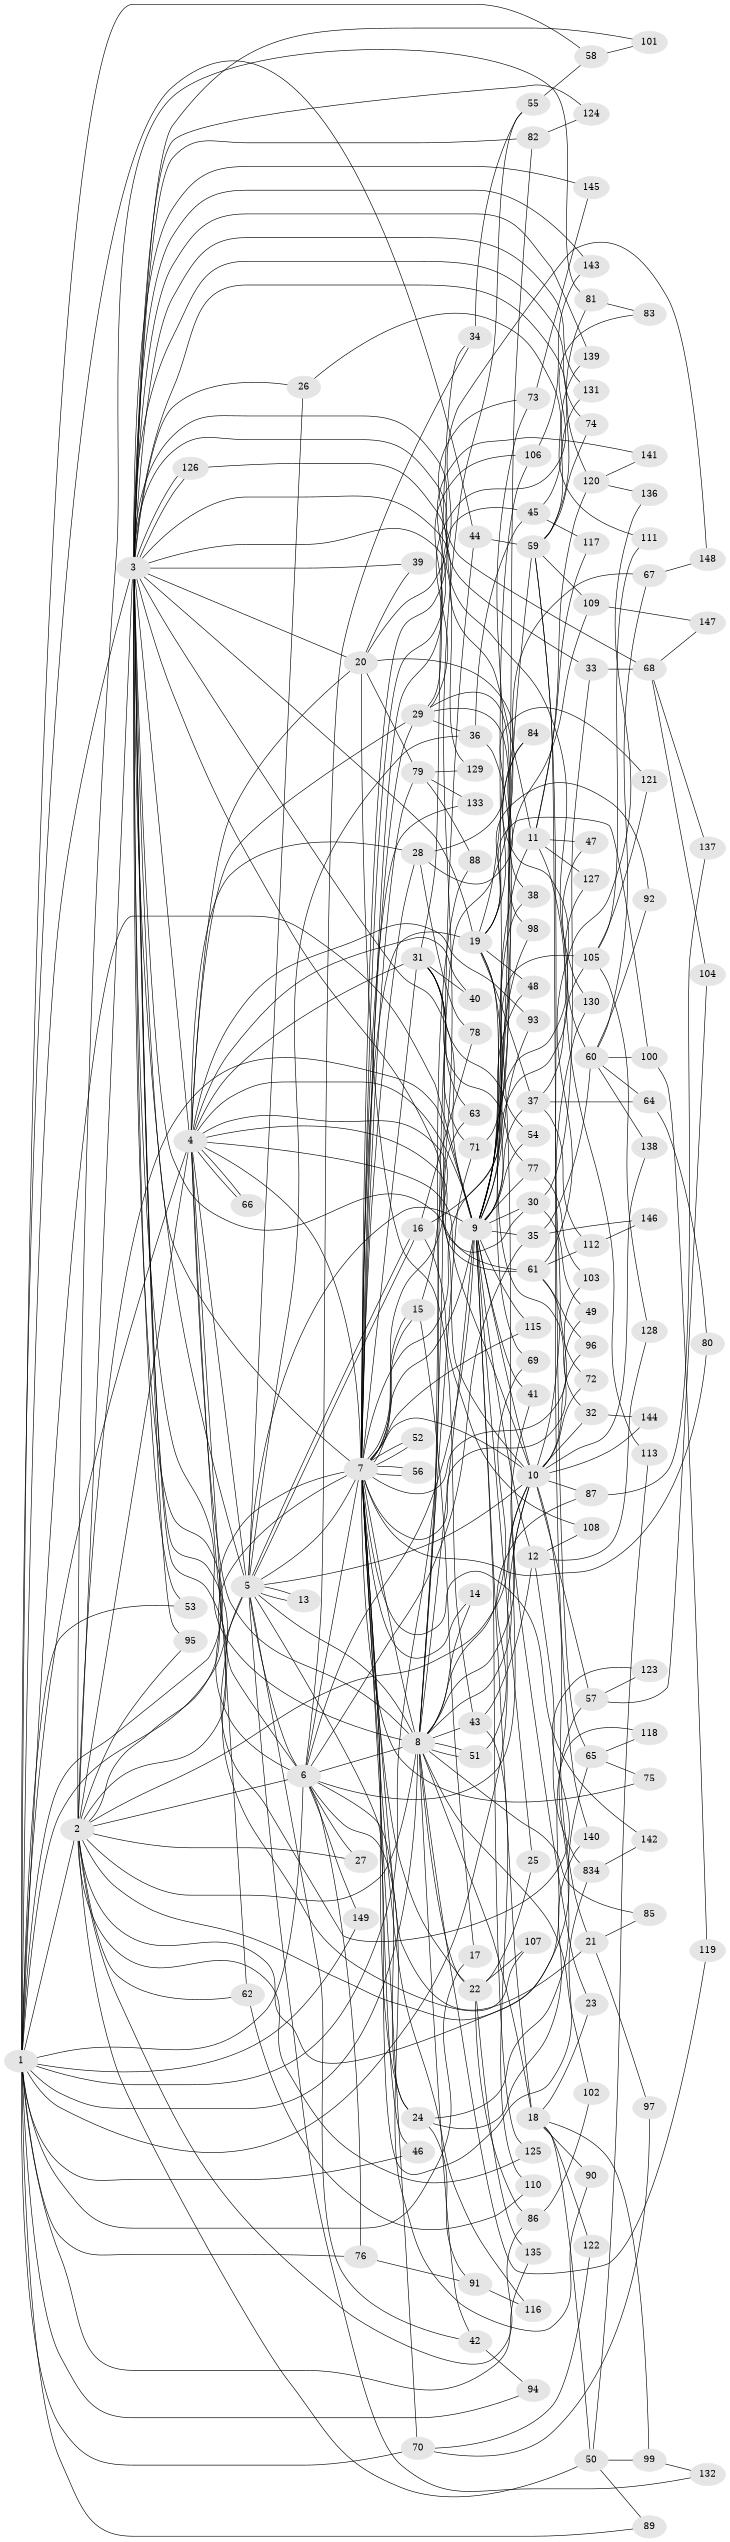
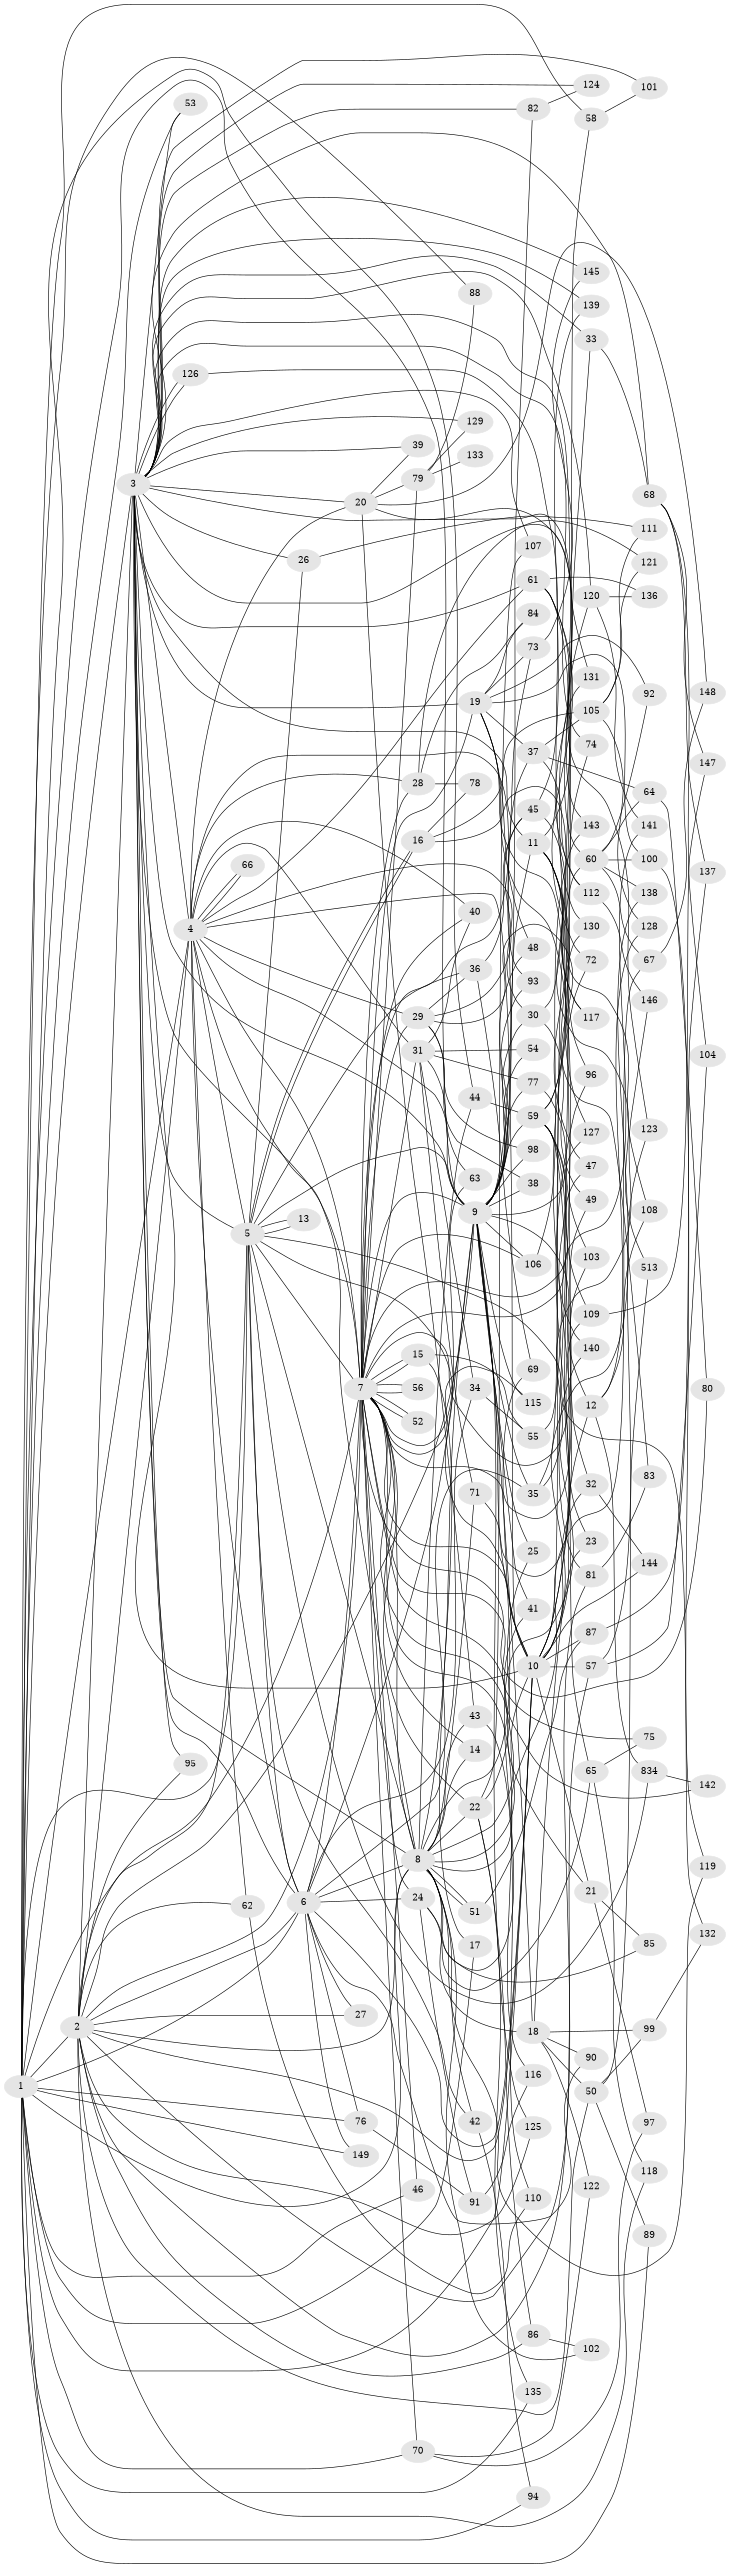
(369, 1113) -> (372, 1134)
(650, 1454) -> (650, 1268)
(519, 1633) -> (568, 1539)
